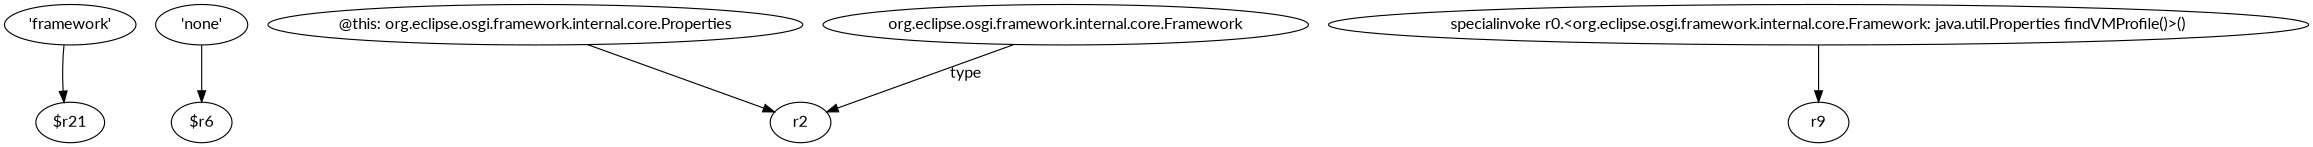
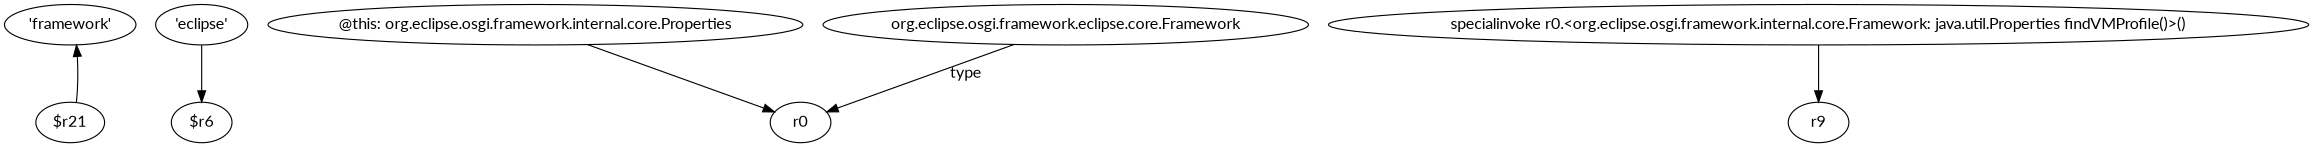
(202, 25) -> (202, 25)
(1066, 25) -> (1066, 25)
(63, 68) -> (78, 79)
(801, 122) -> (801, 122)
